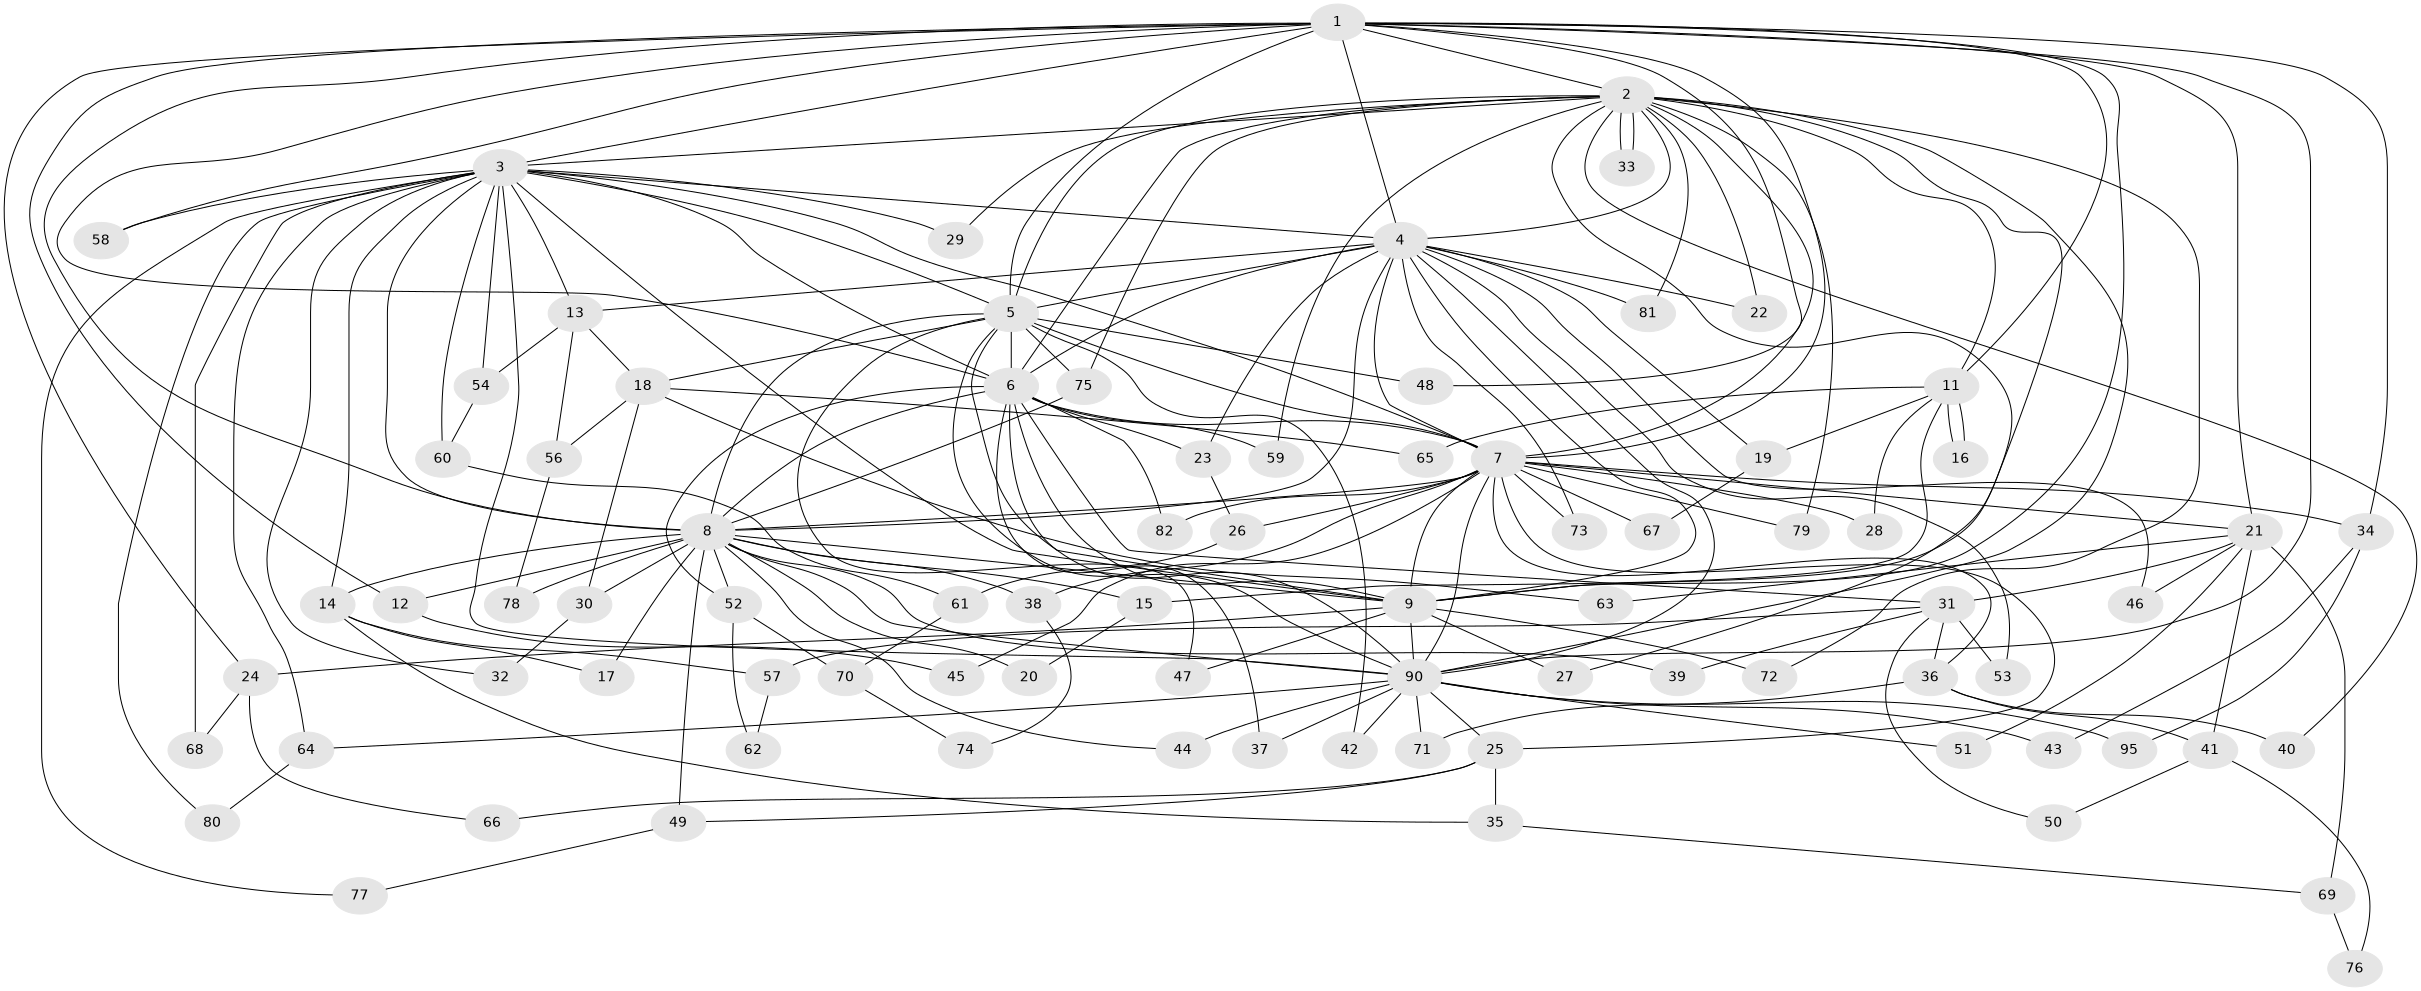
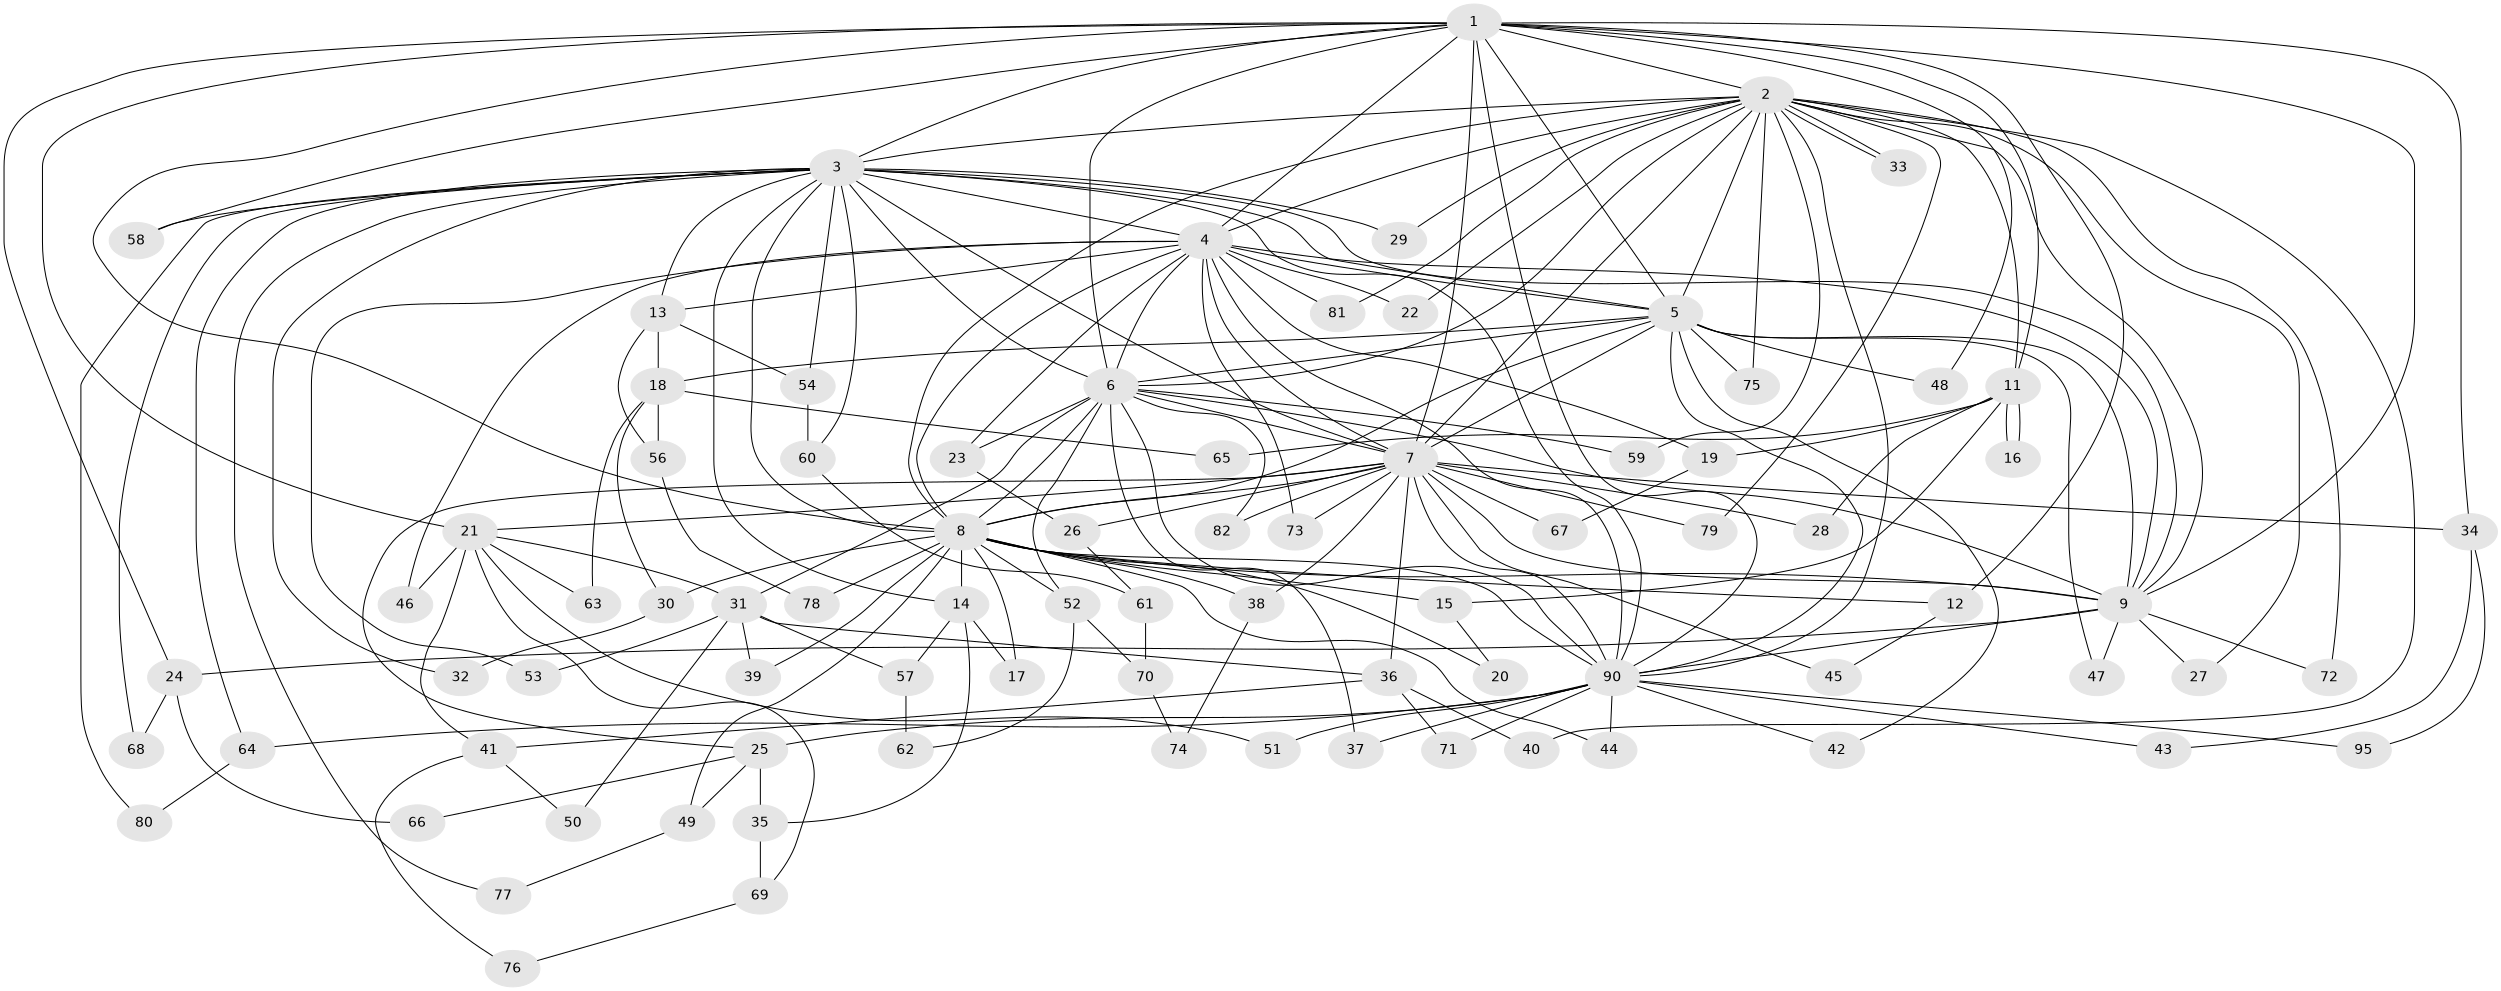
(898, 463) -> (1230, 184)
